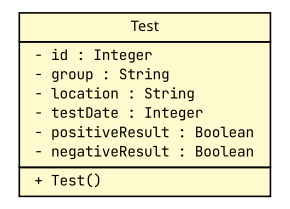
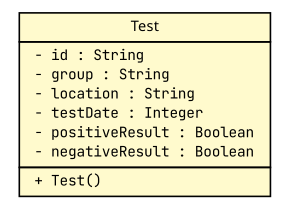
(94, 56) -> (89, 56)
